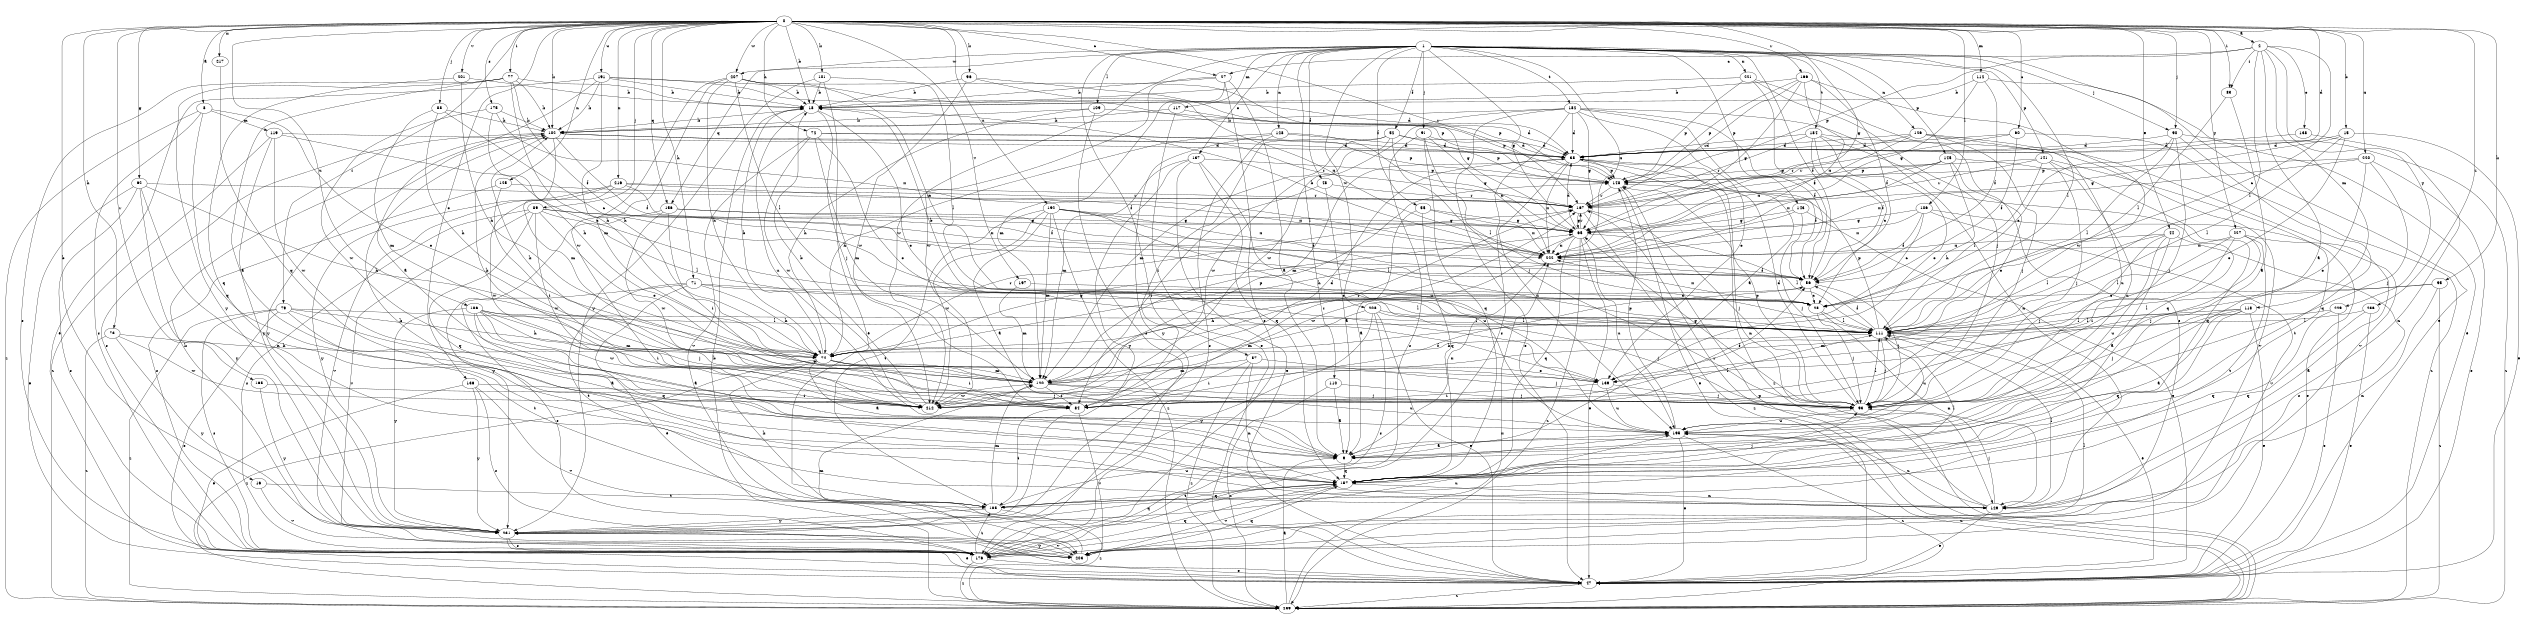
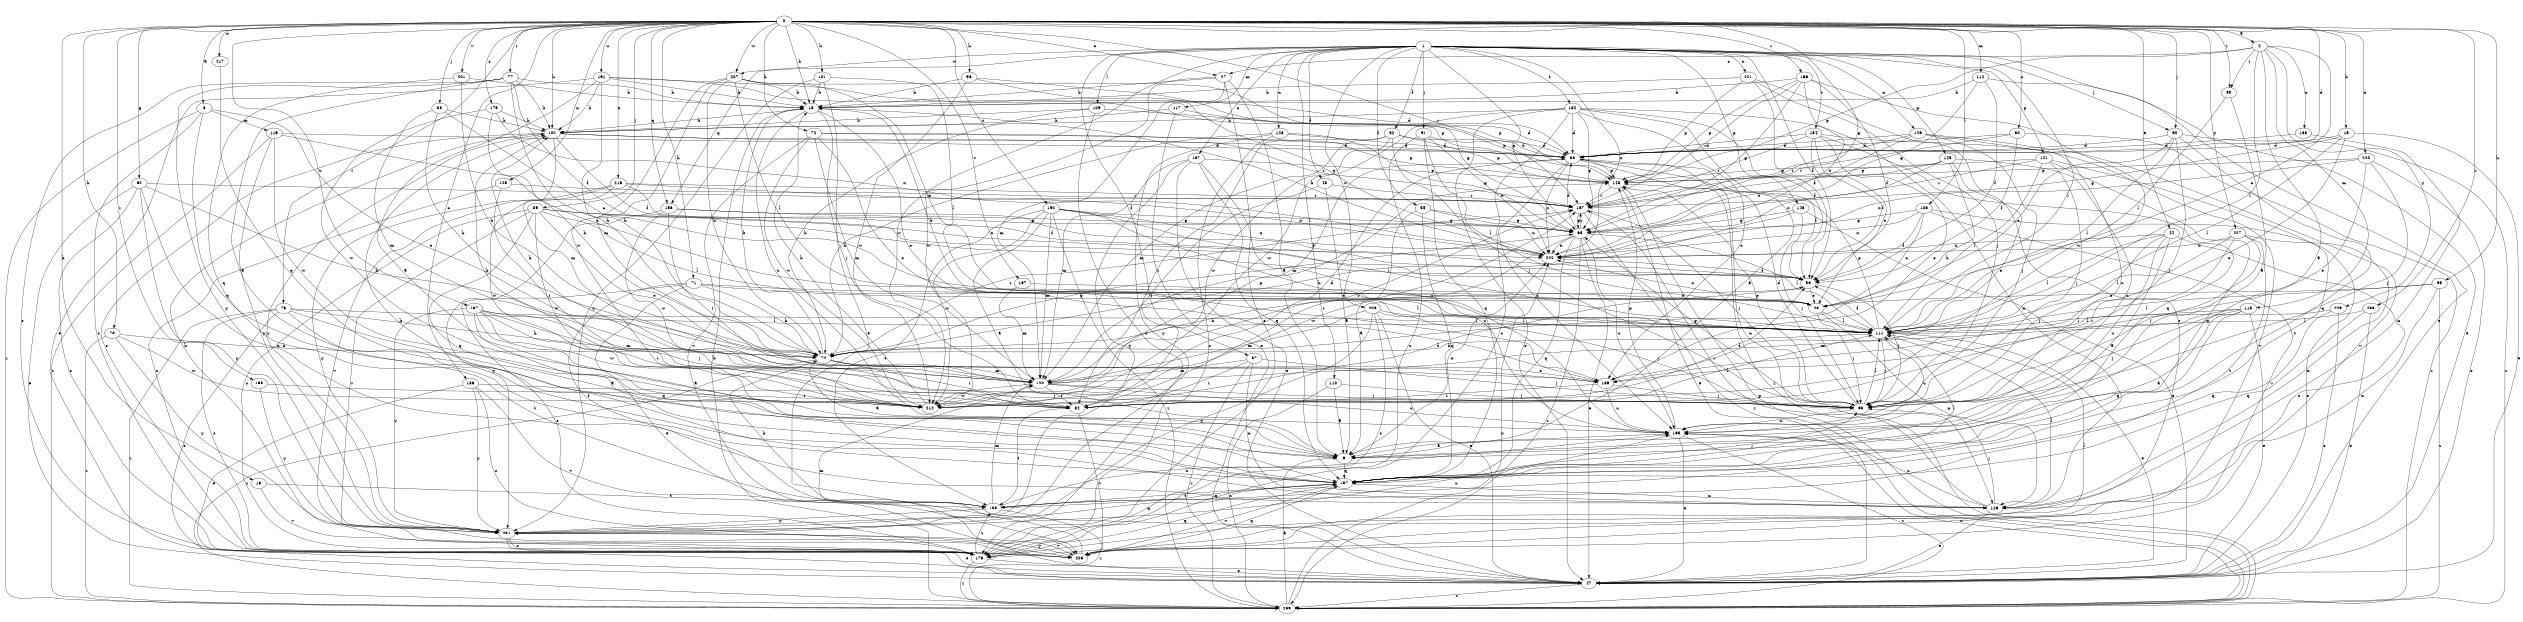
(474, 308) -> (474, 308)
(2309, 371) -> (2309, 371)
